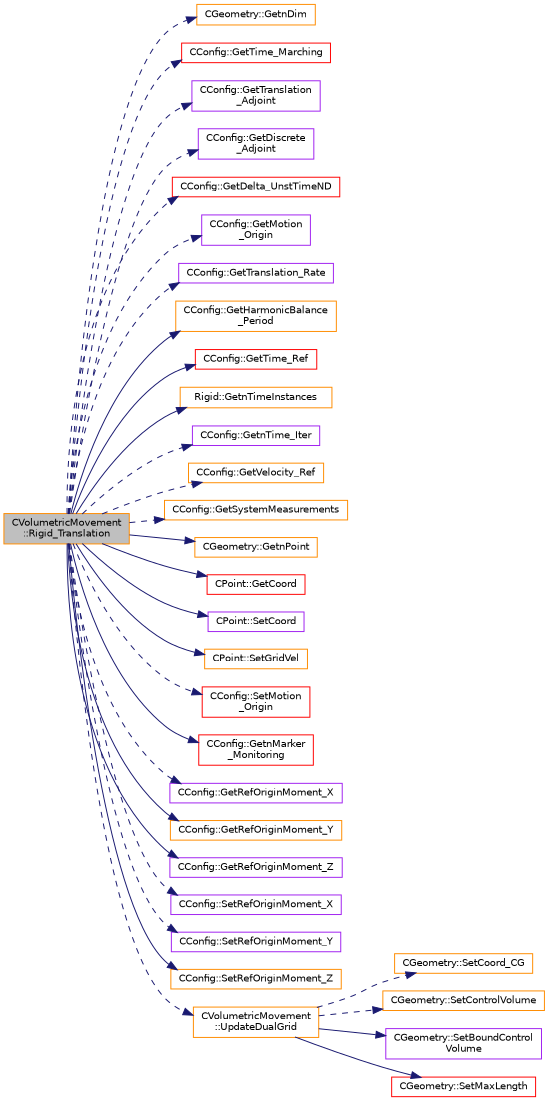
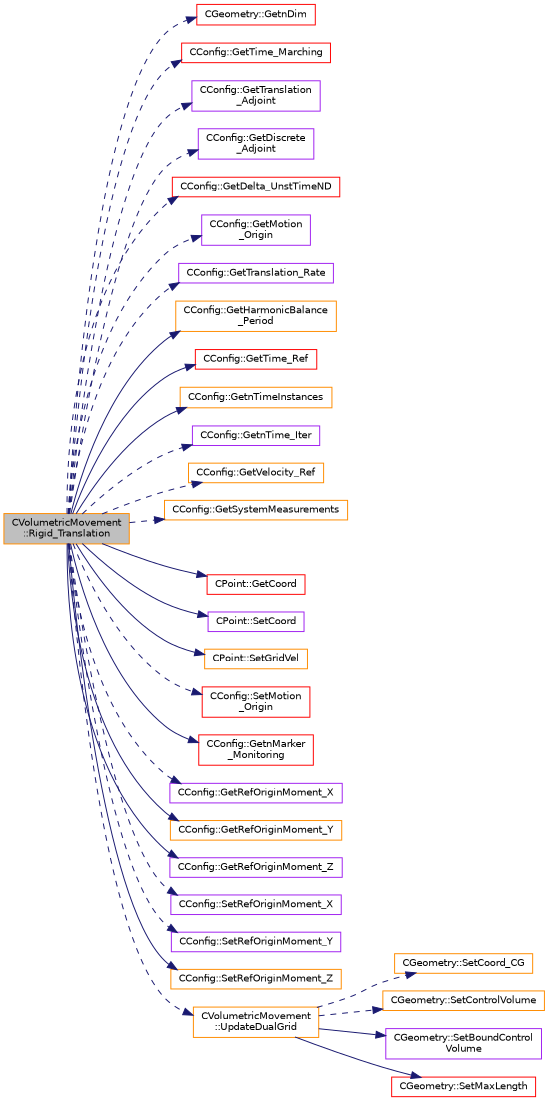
(256, 15) -> (256, 15)
(256, 398) -> (256, 398)
(256, 547) -> none
